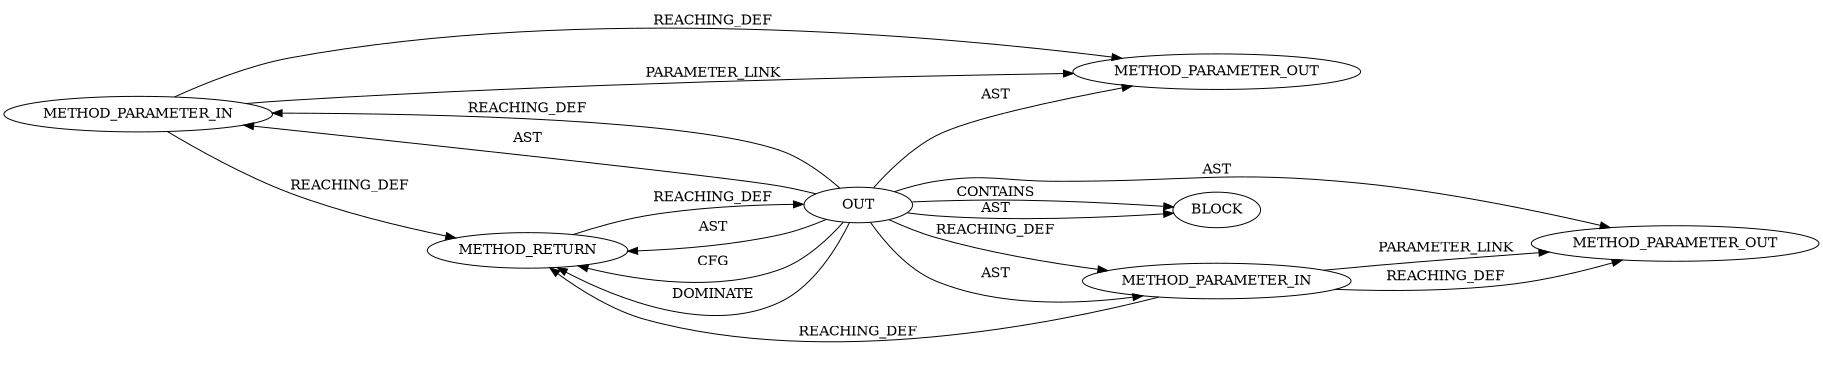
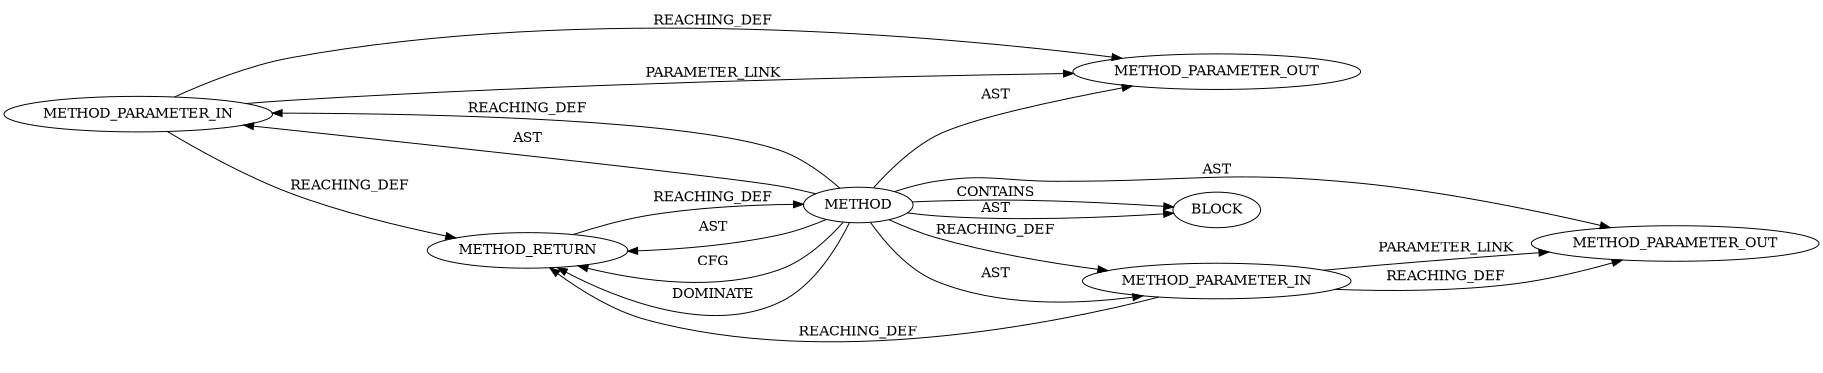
(858, 205) -> (858, 205)
